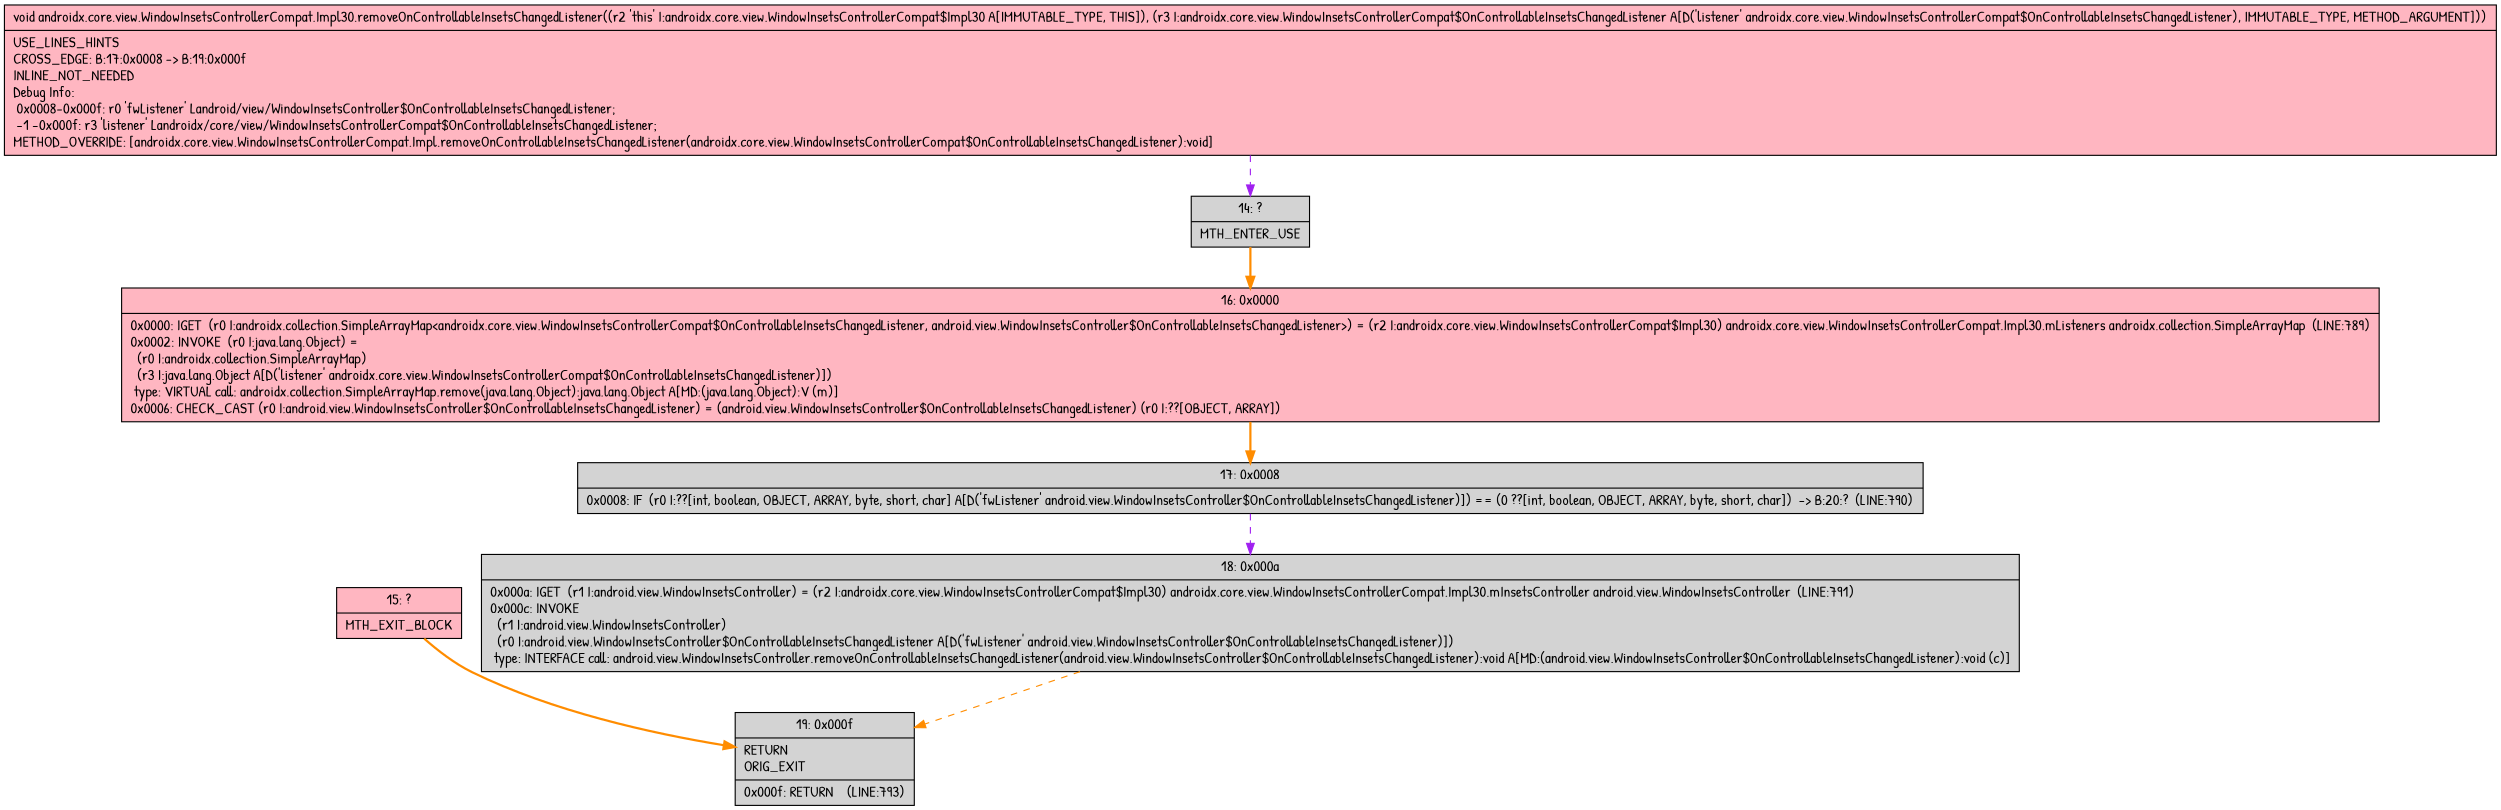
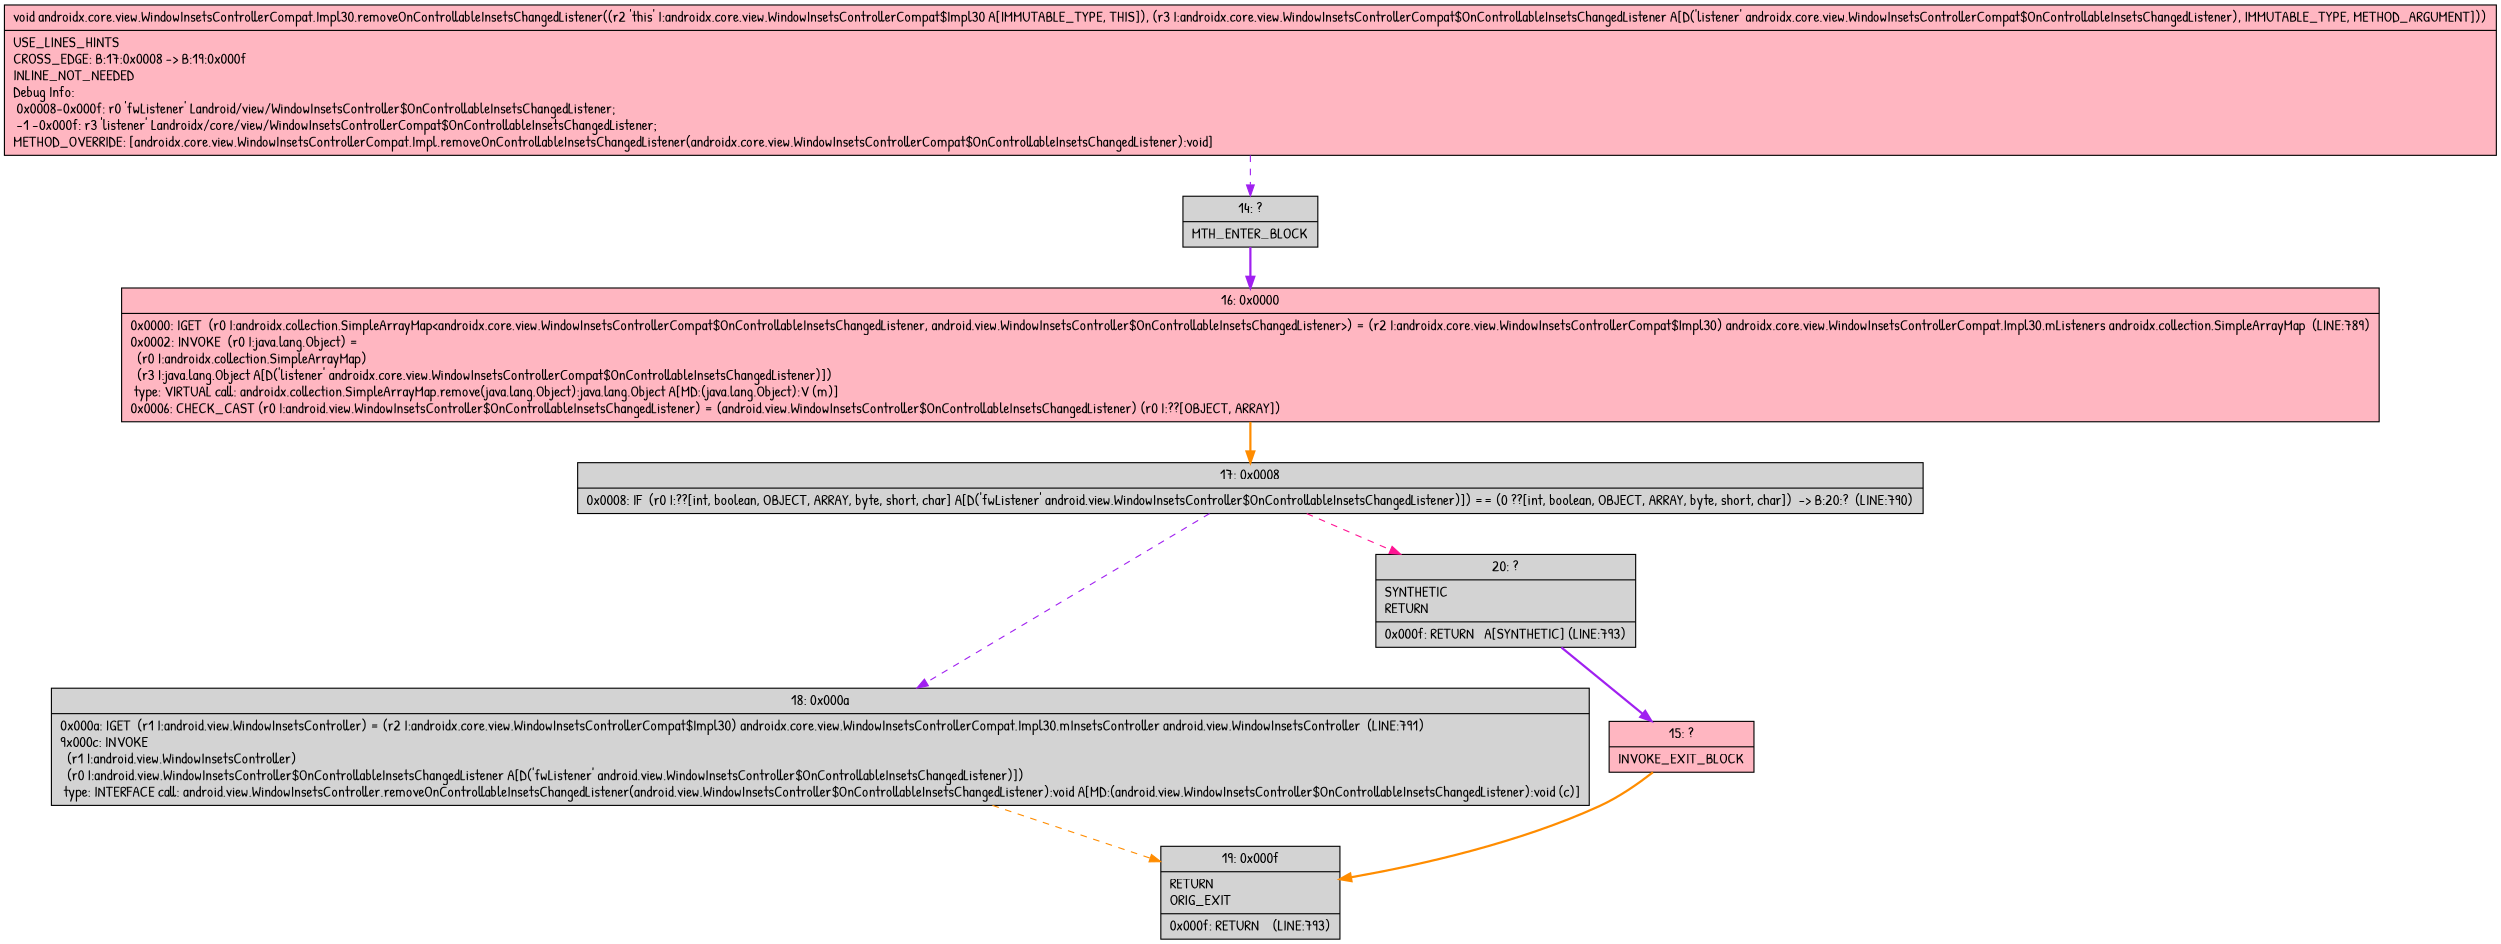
(1250, 234) -> (1250, 234)
(1250, 262) -> (1250, 262)
none -> (1506, 601)
(538, 609) -> (108, 742)
(399, 625) -> (1682, 759)
